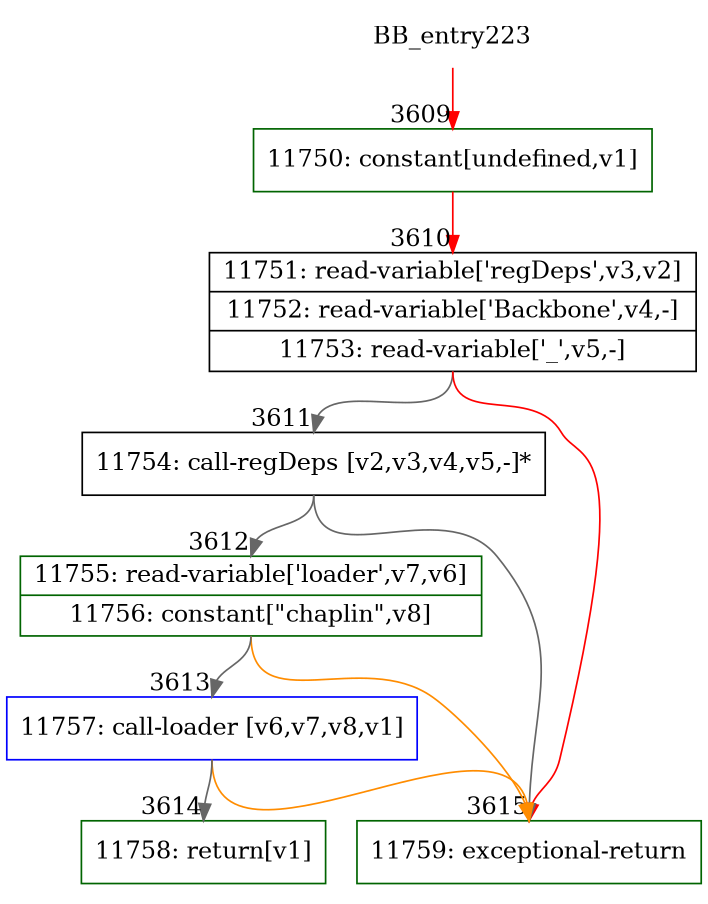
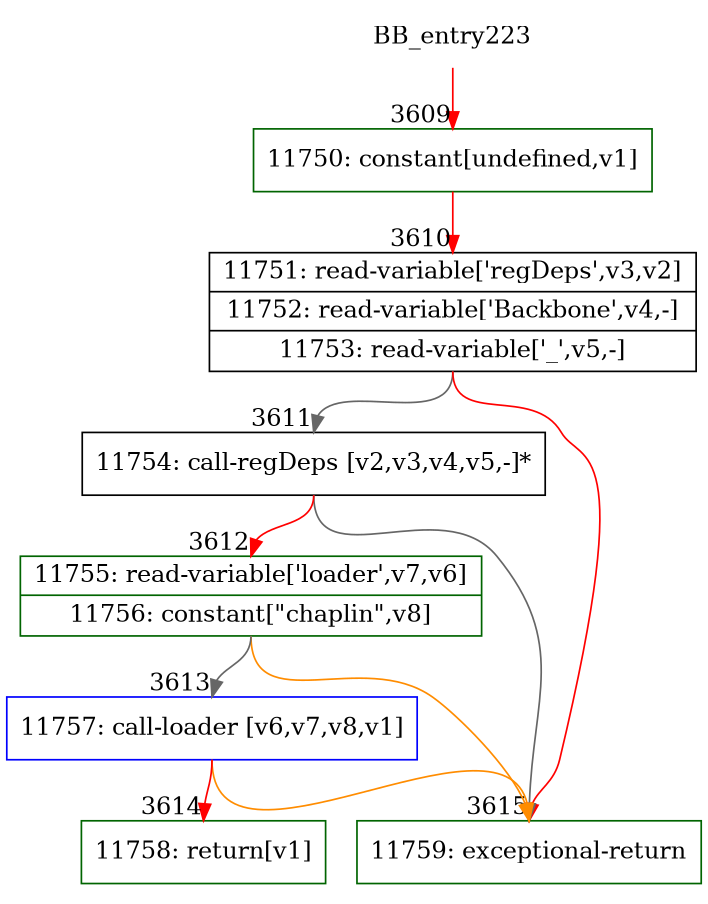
(290, 523) -> (290, 523)
(209, 784) -> (209, 784)
